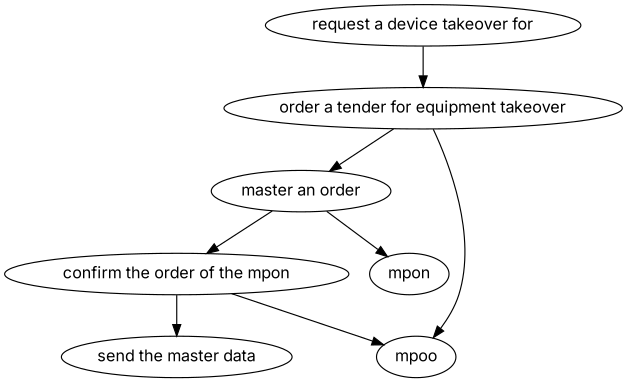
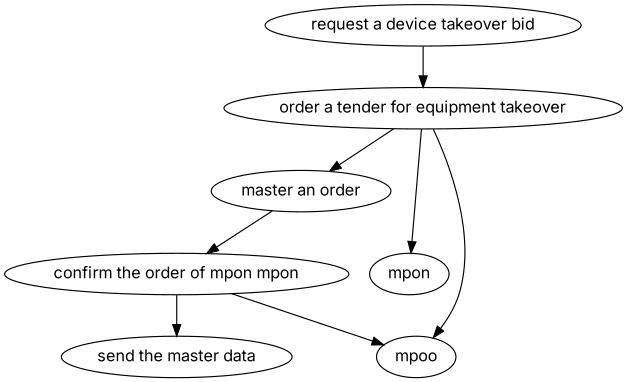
(423, 25) -> (423, 25)
(352, 230) -> (417, 185)
(177, 274) -> (177, 274)
